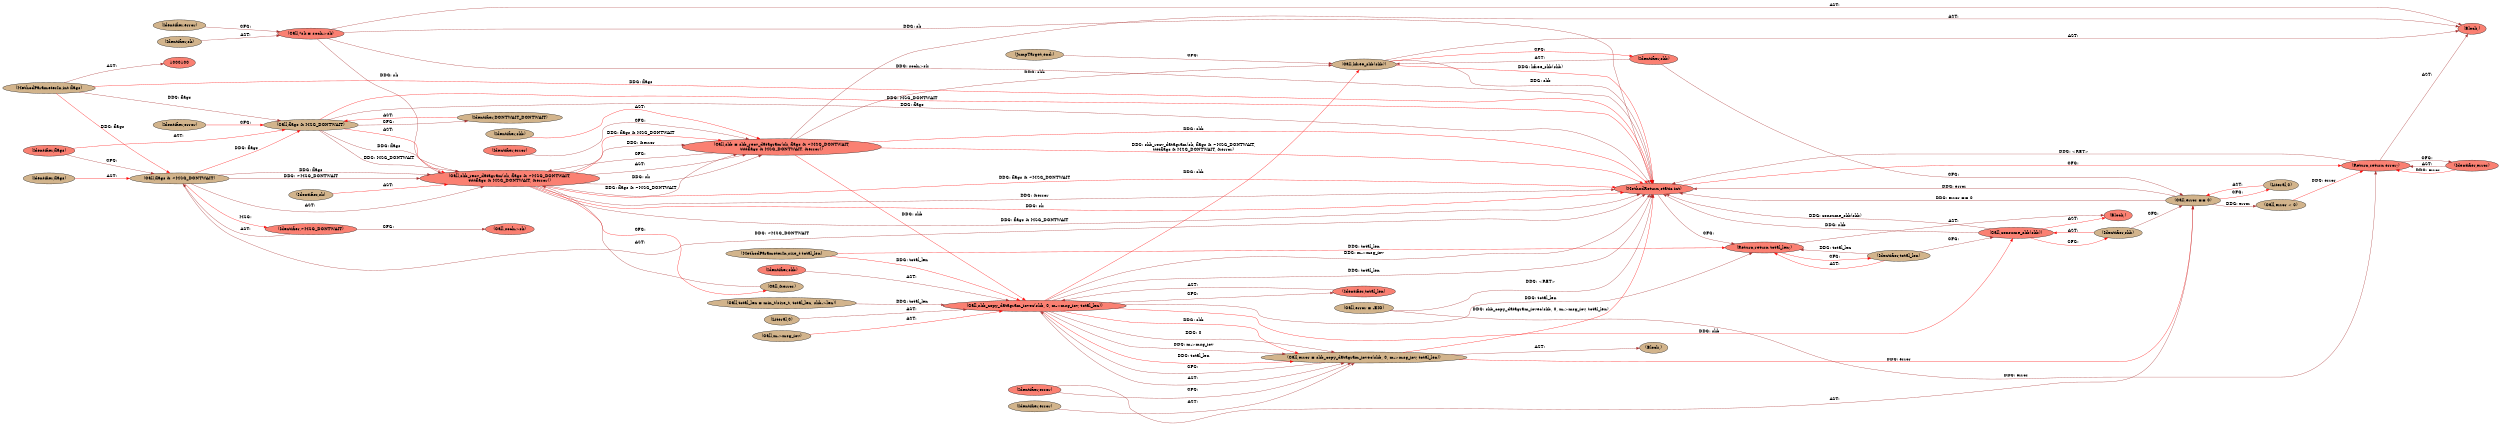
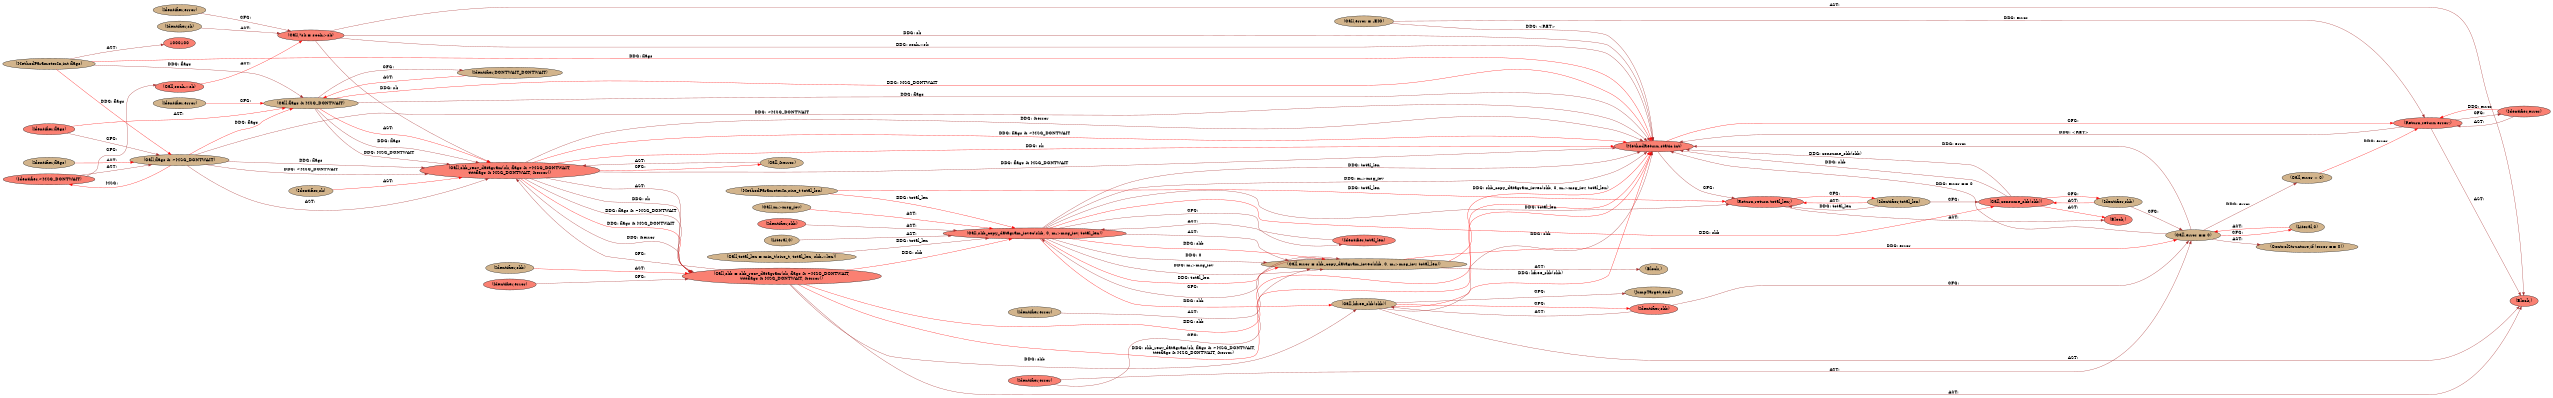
(1196, 59) -> (1509, 298)
none -> (252, 68)
none -> (2307, 247)
